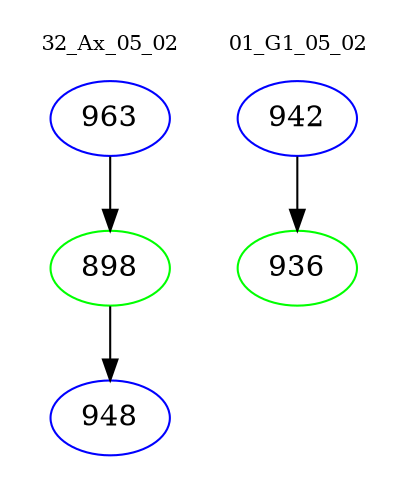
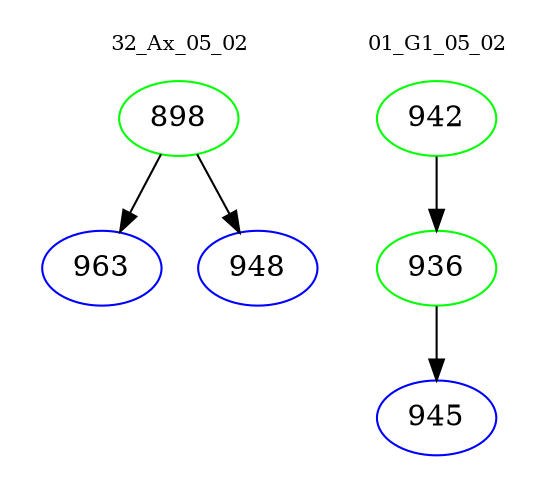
(297, 119) -> (437, 119)
(110, 183) -> (145, 184)
none -> (437, 418)
